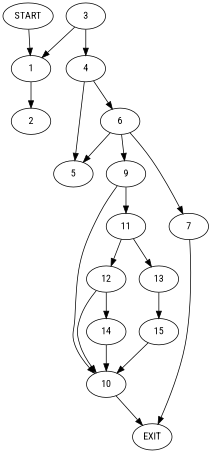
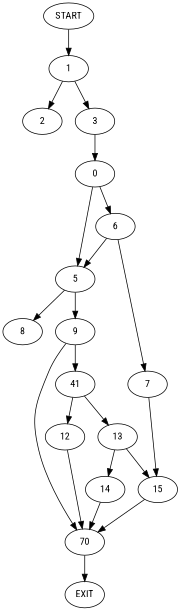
(61, 40) -> (80, 92)
(86, 69) -> (95, 174)
(123, 144) -> (75, 302)
(126, 226) -> (75, 384)
(106, 302) -> (112, 459)
(187, 330) -> (152, 433)
none -> (23, 332)
(106, 384) -> (85, 542)
